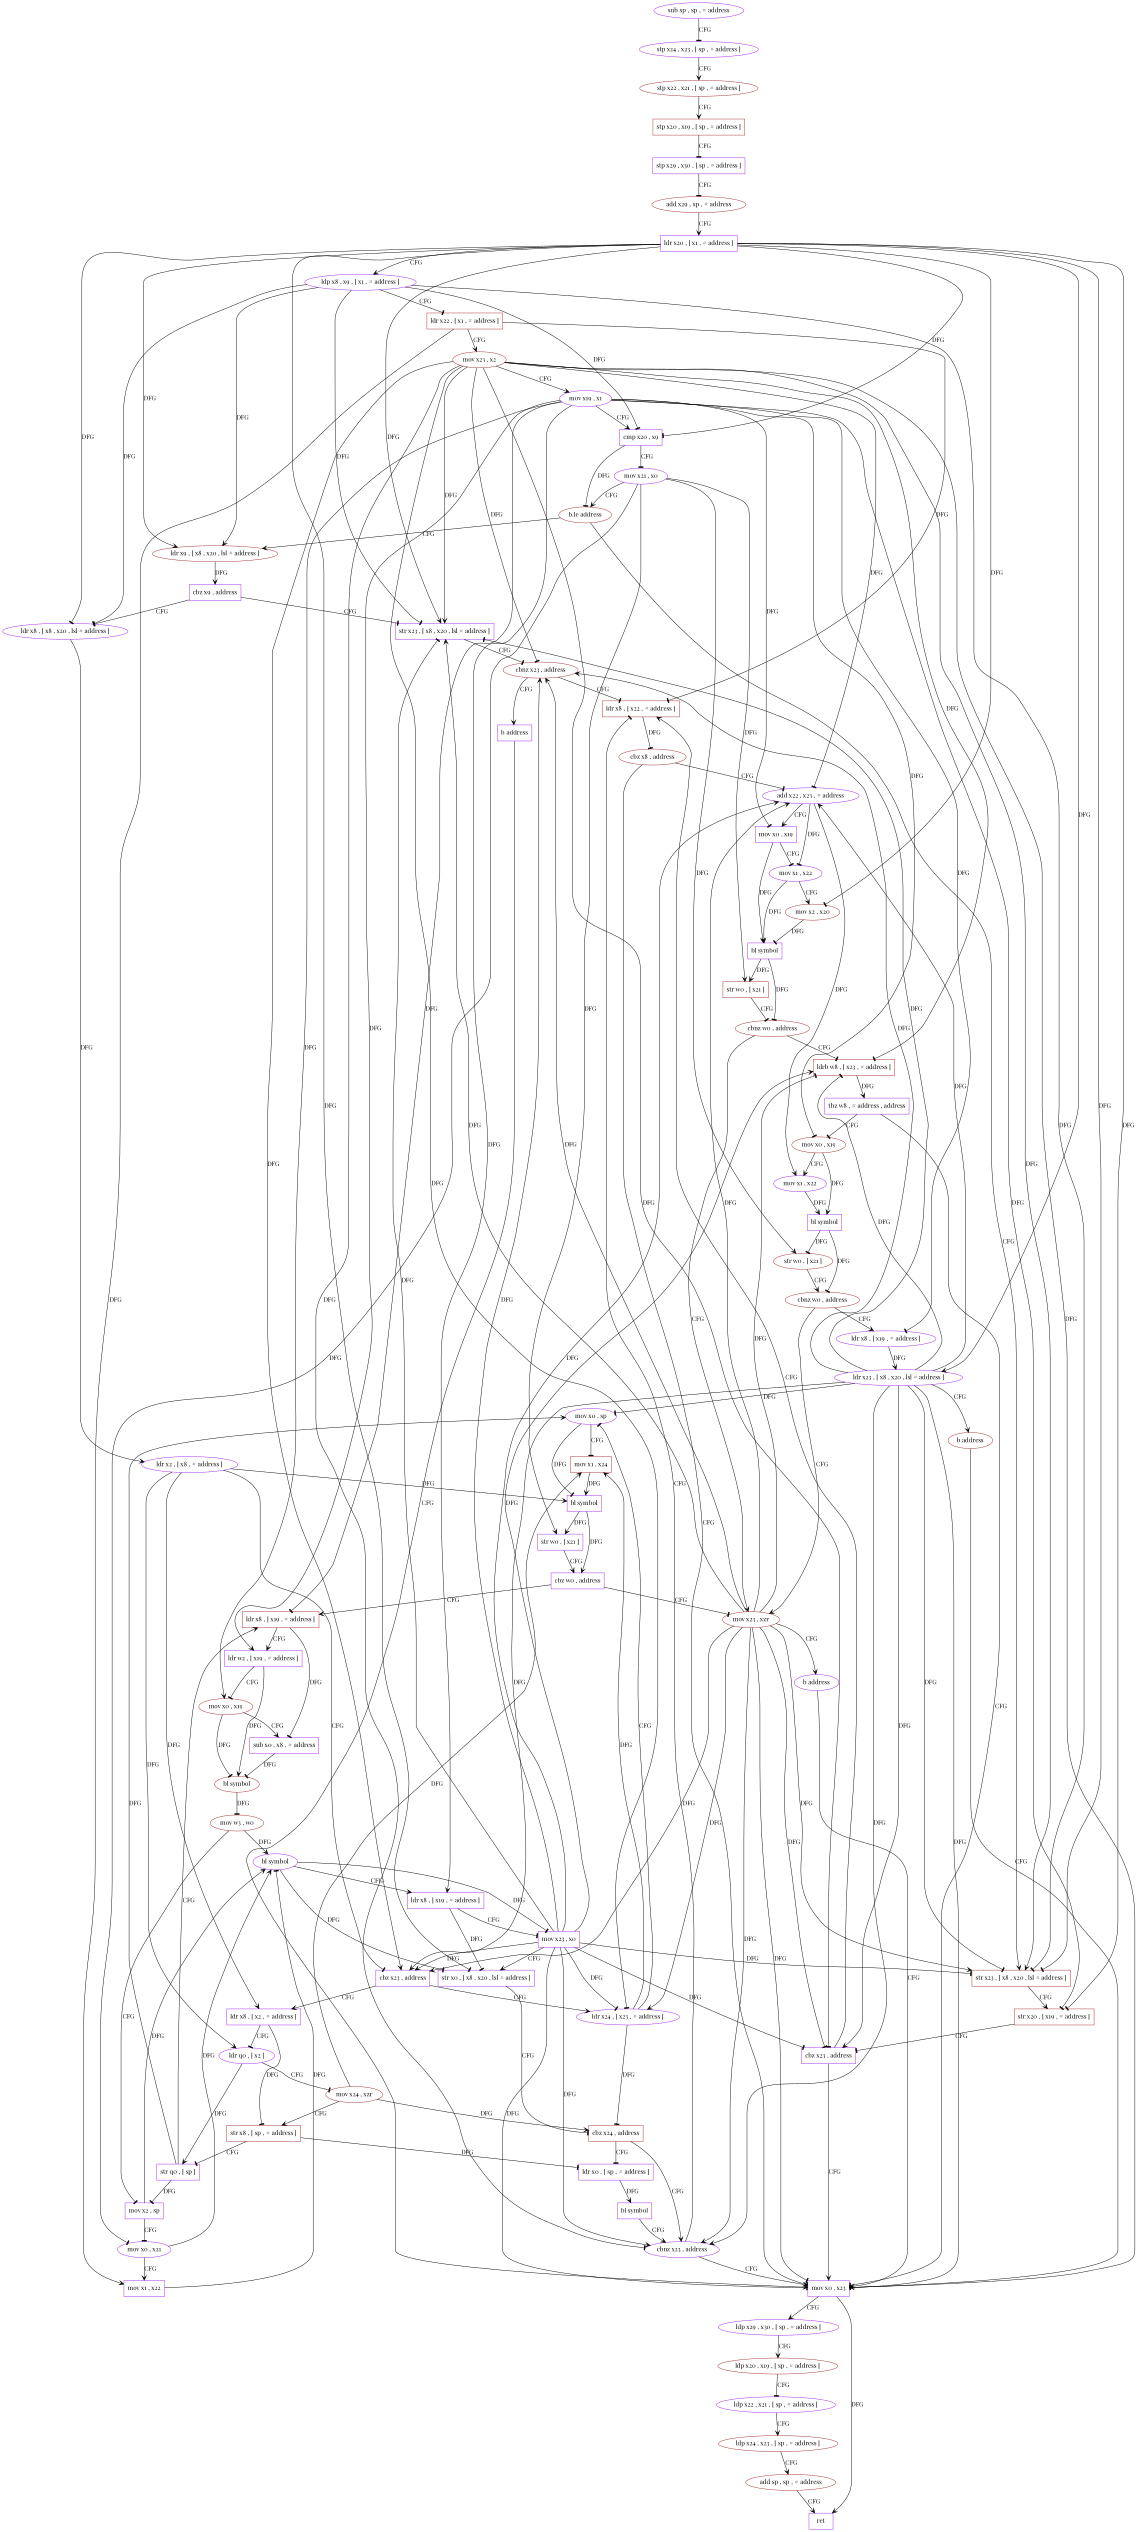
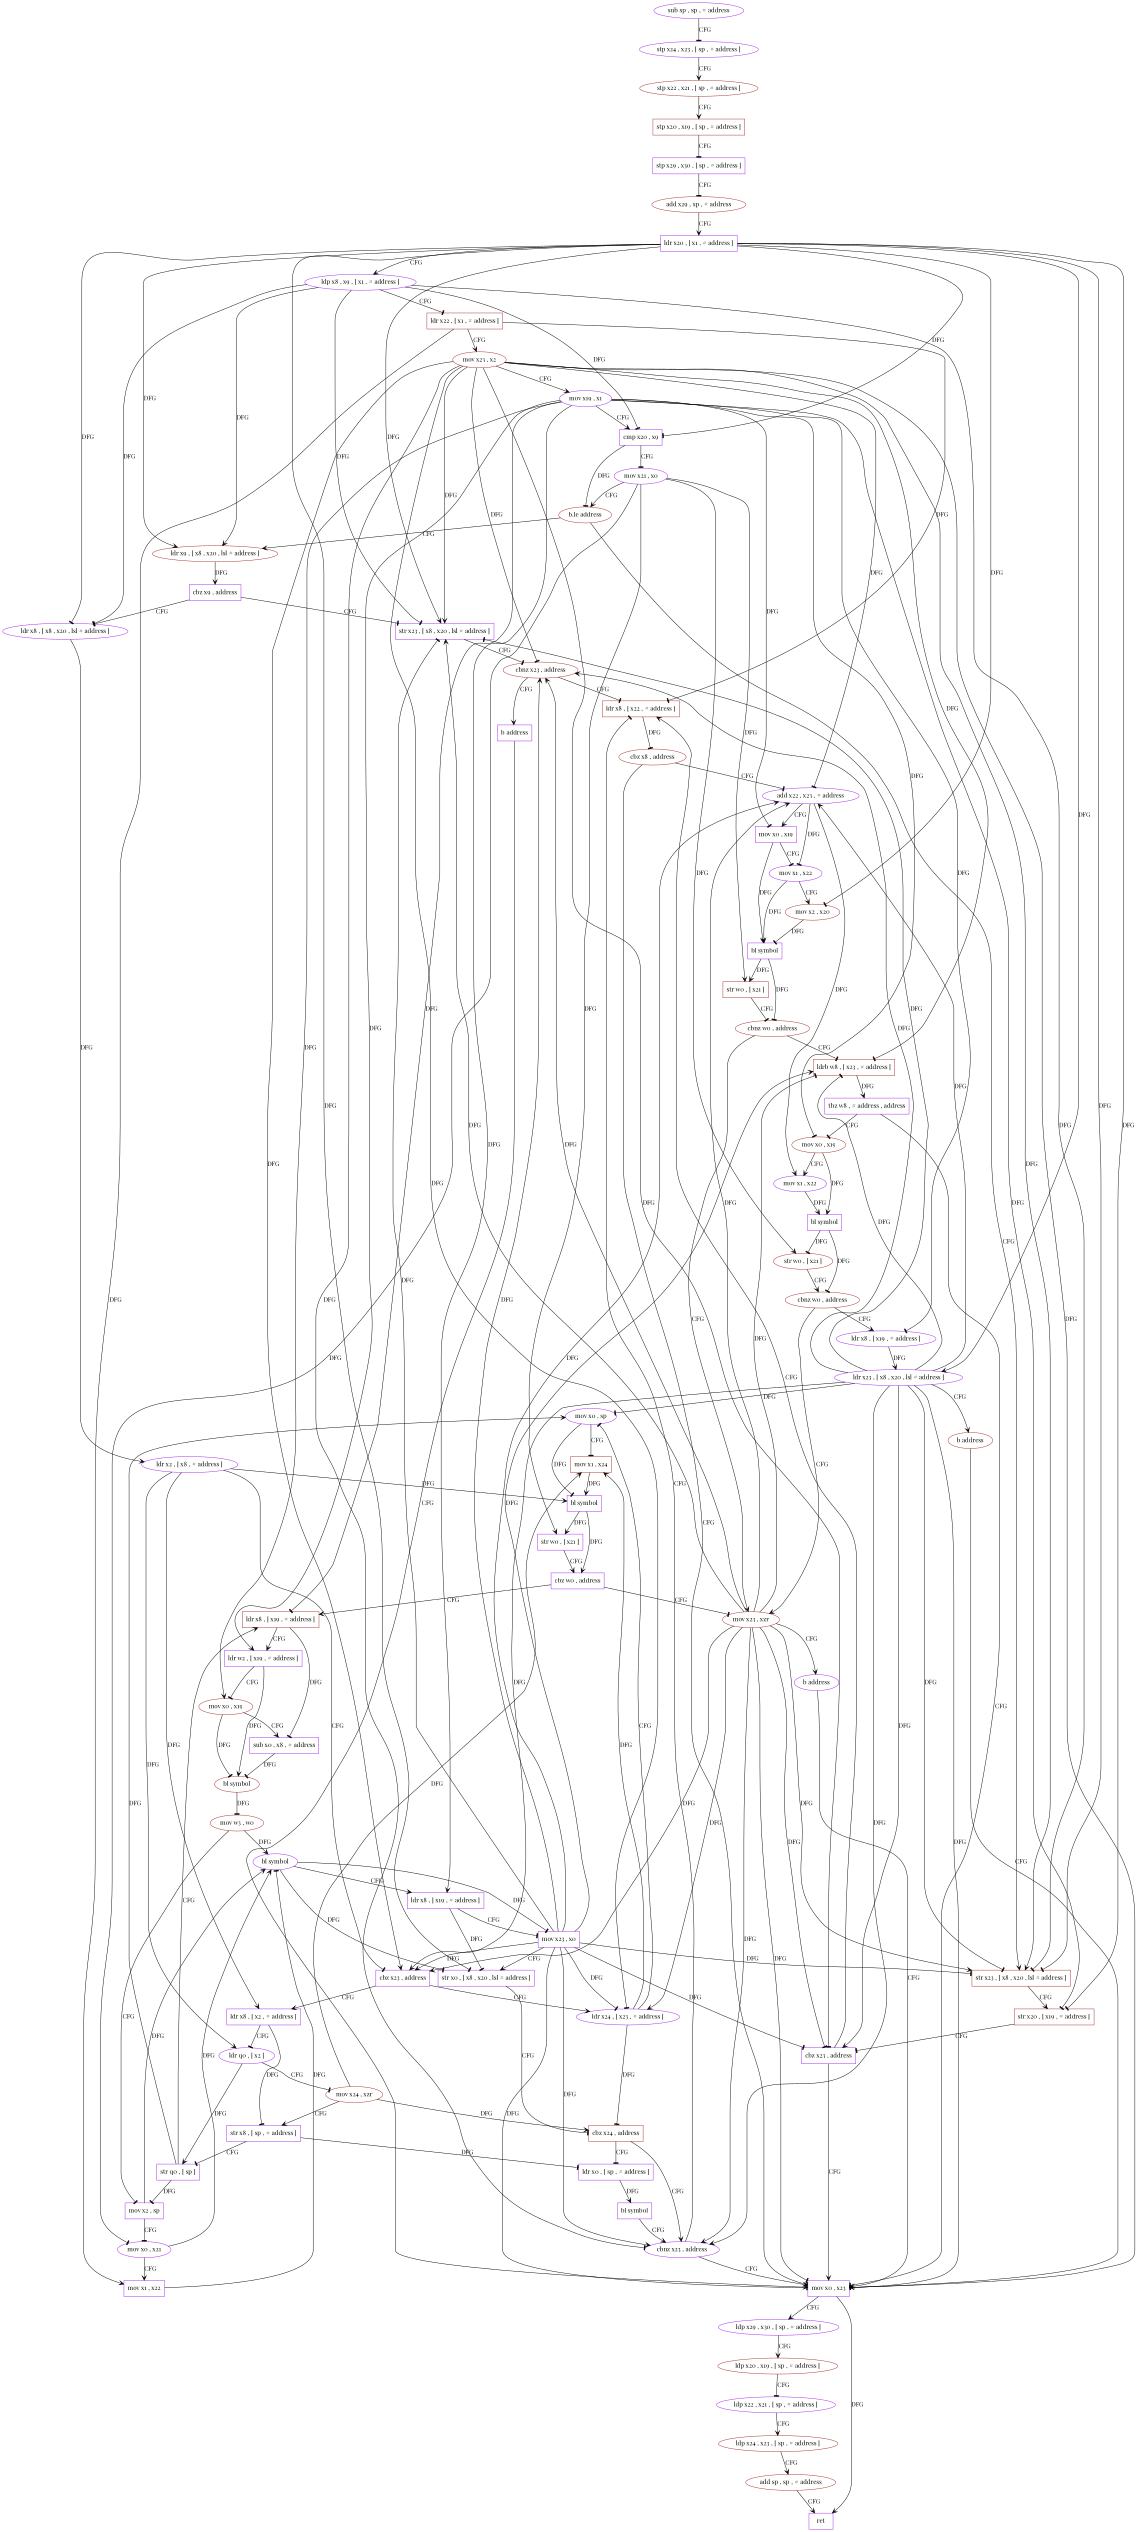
(264, 2133) -> (264, 2133)
